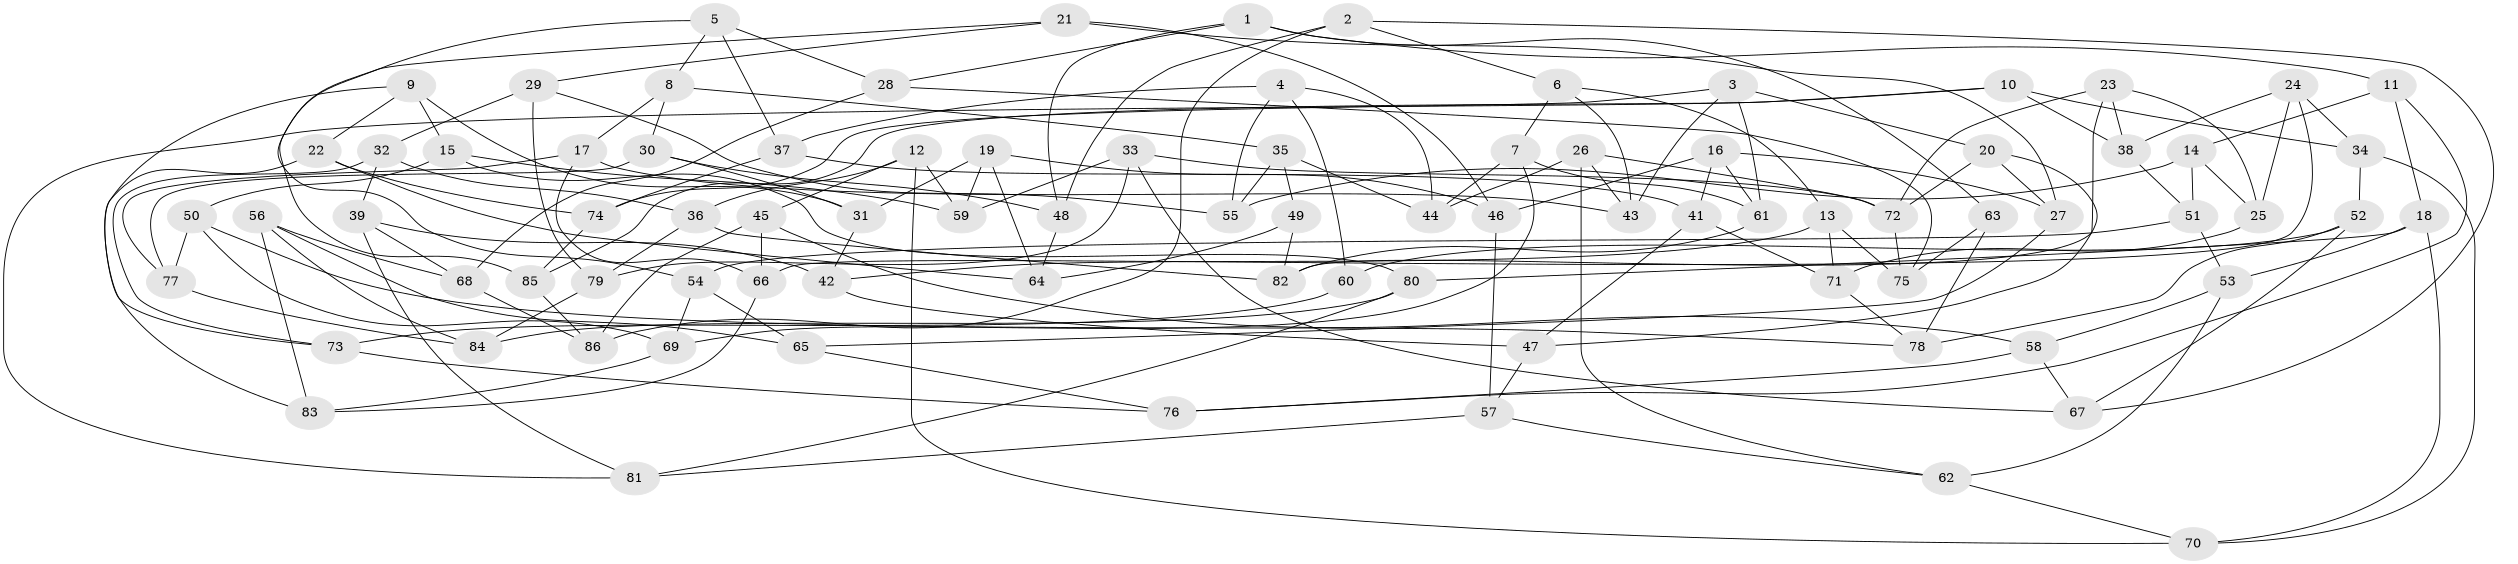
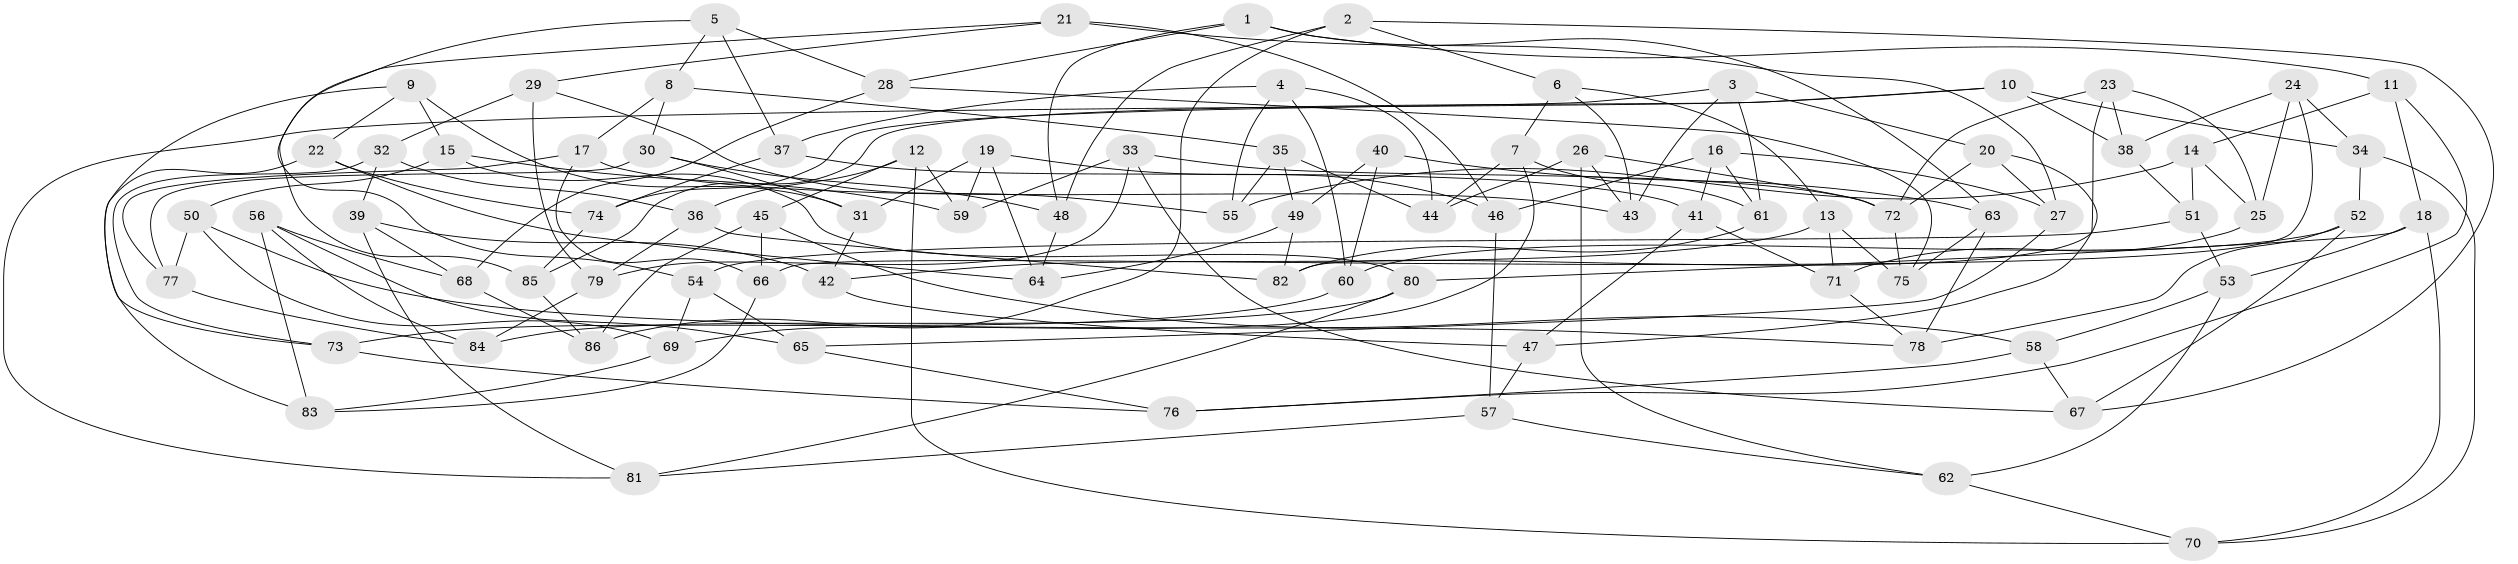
none -> (1381, 151)
